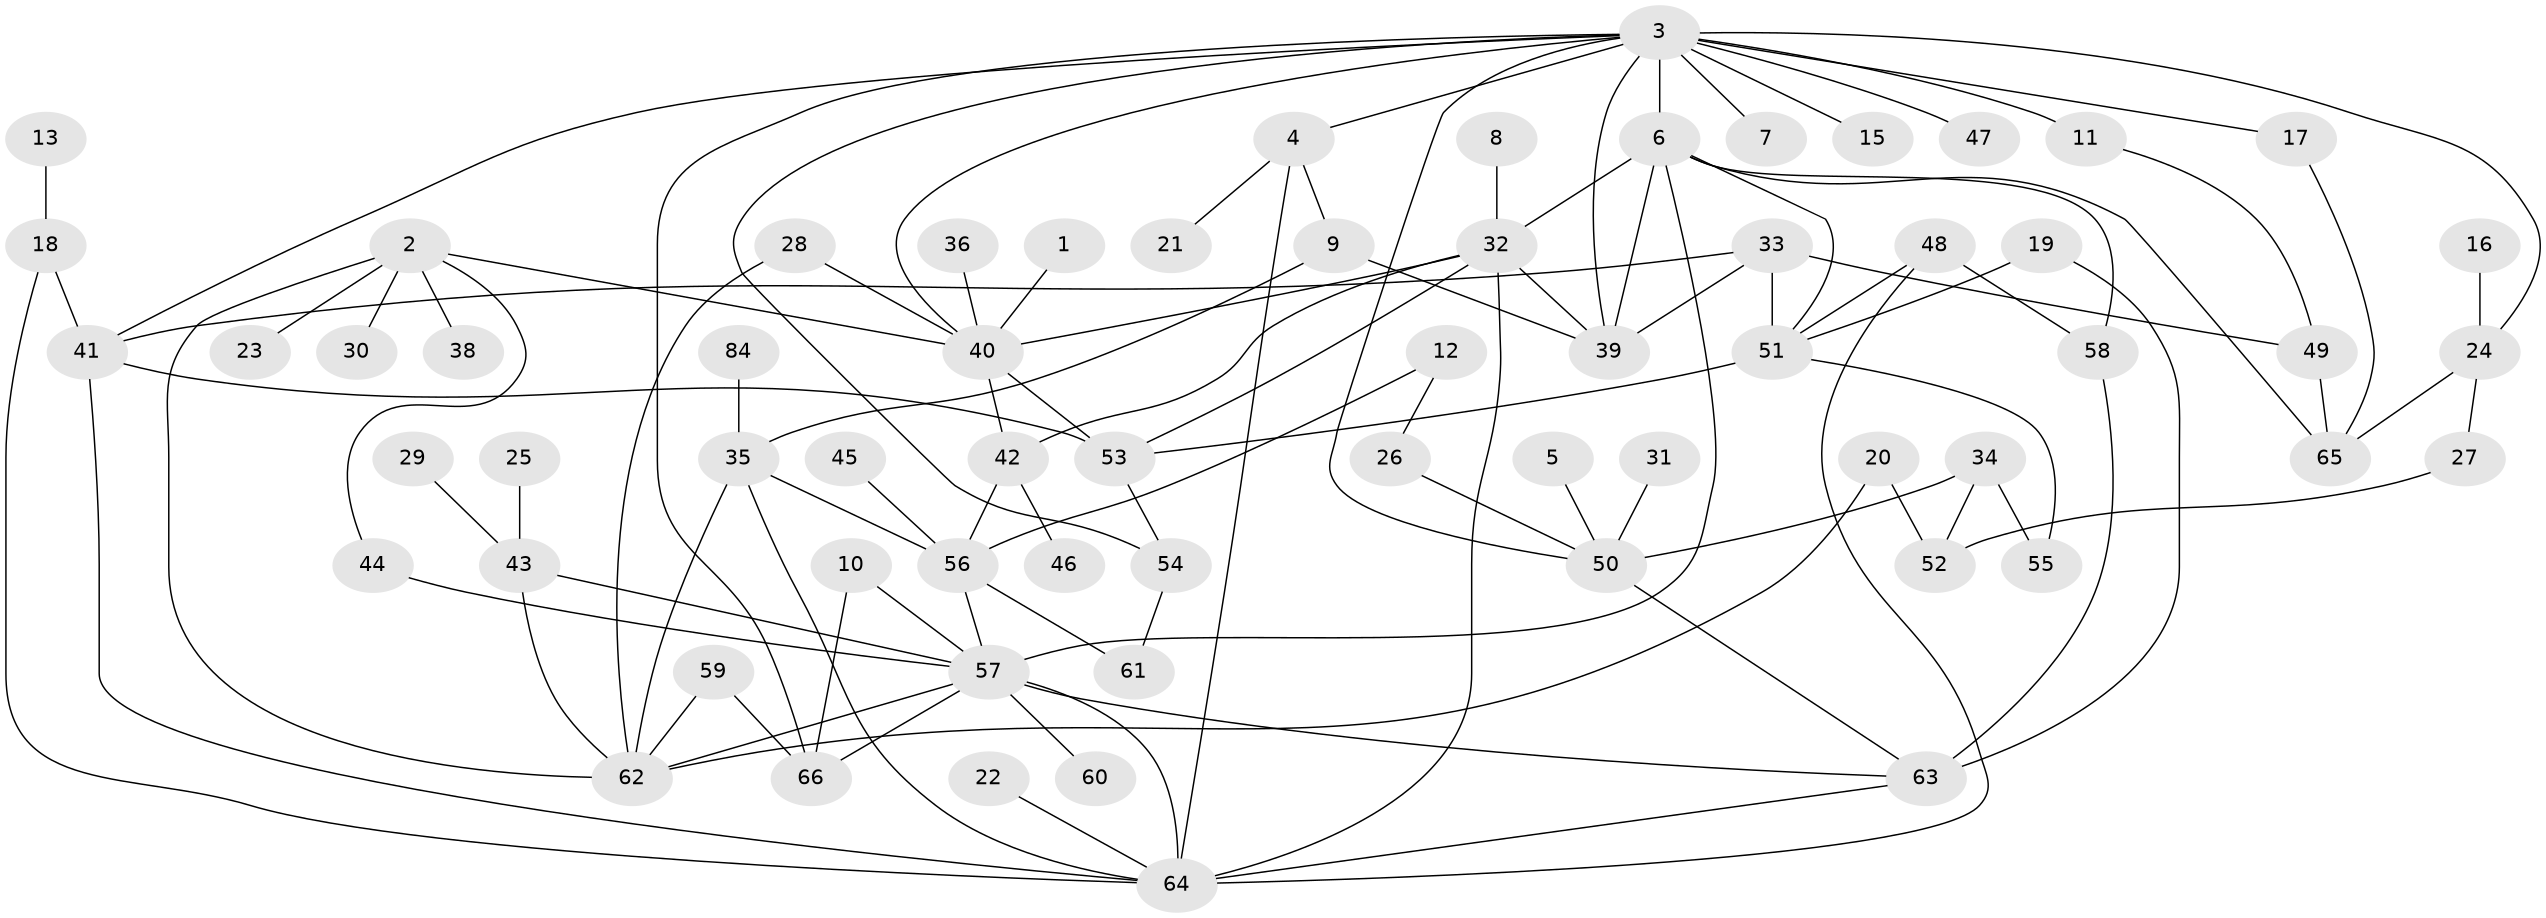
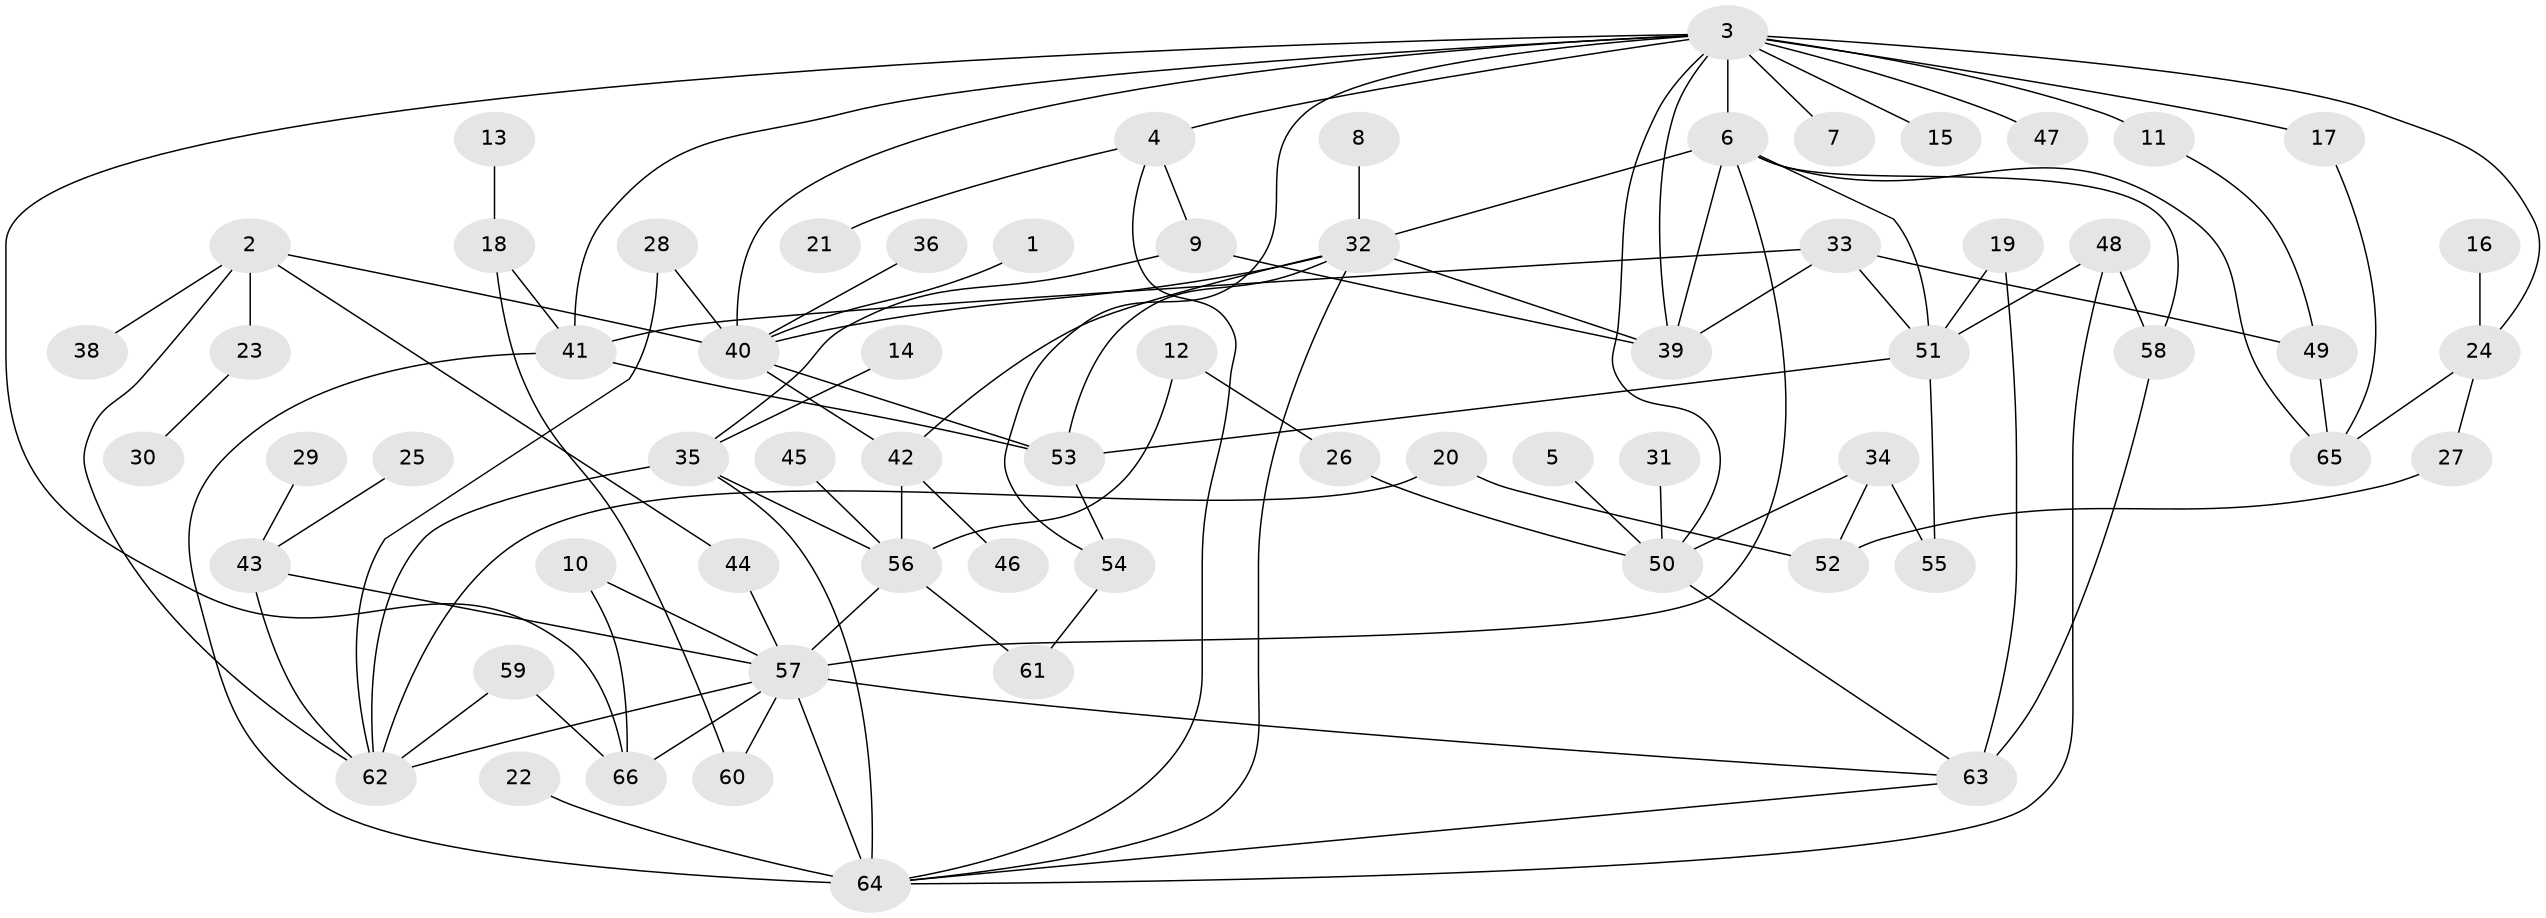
(386, 295) -> (197, 406)
(739, 352) -> (902, 352)
(338, 824) -> (603, 498)
